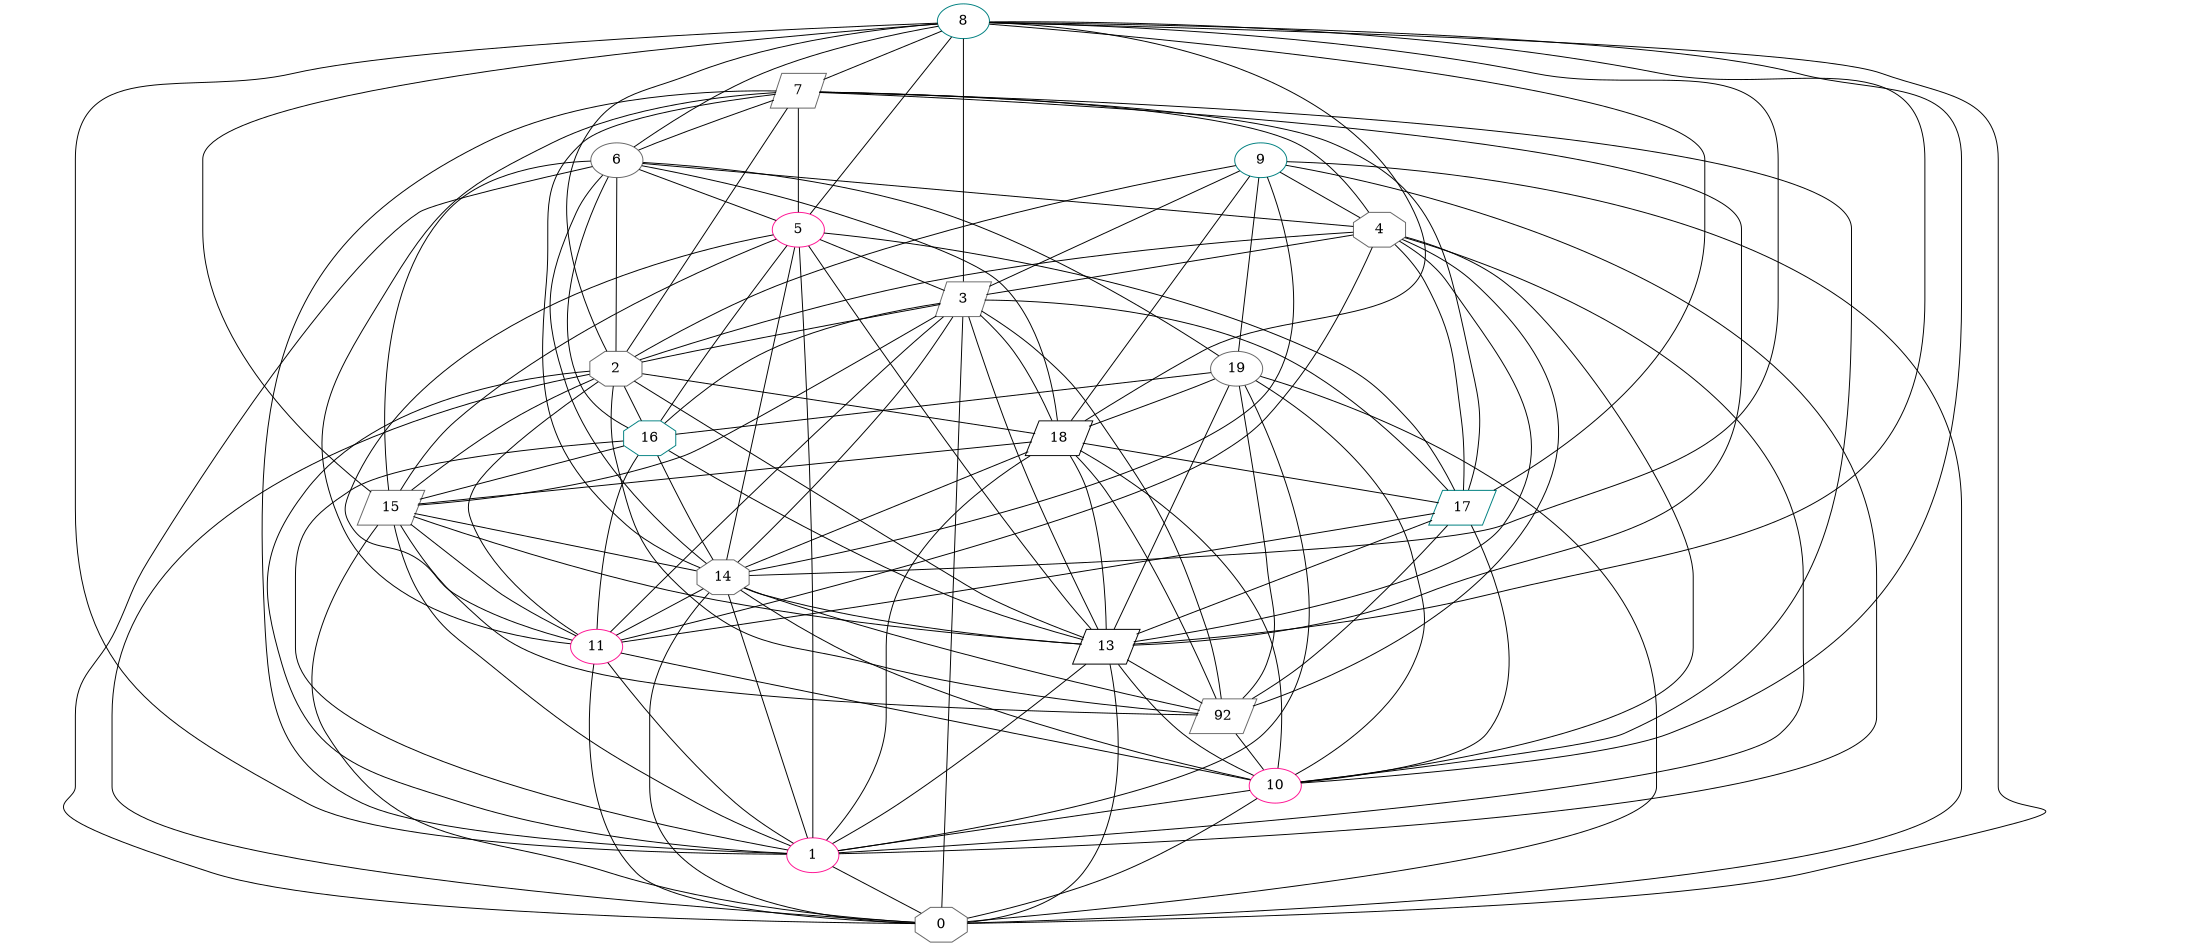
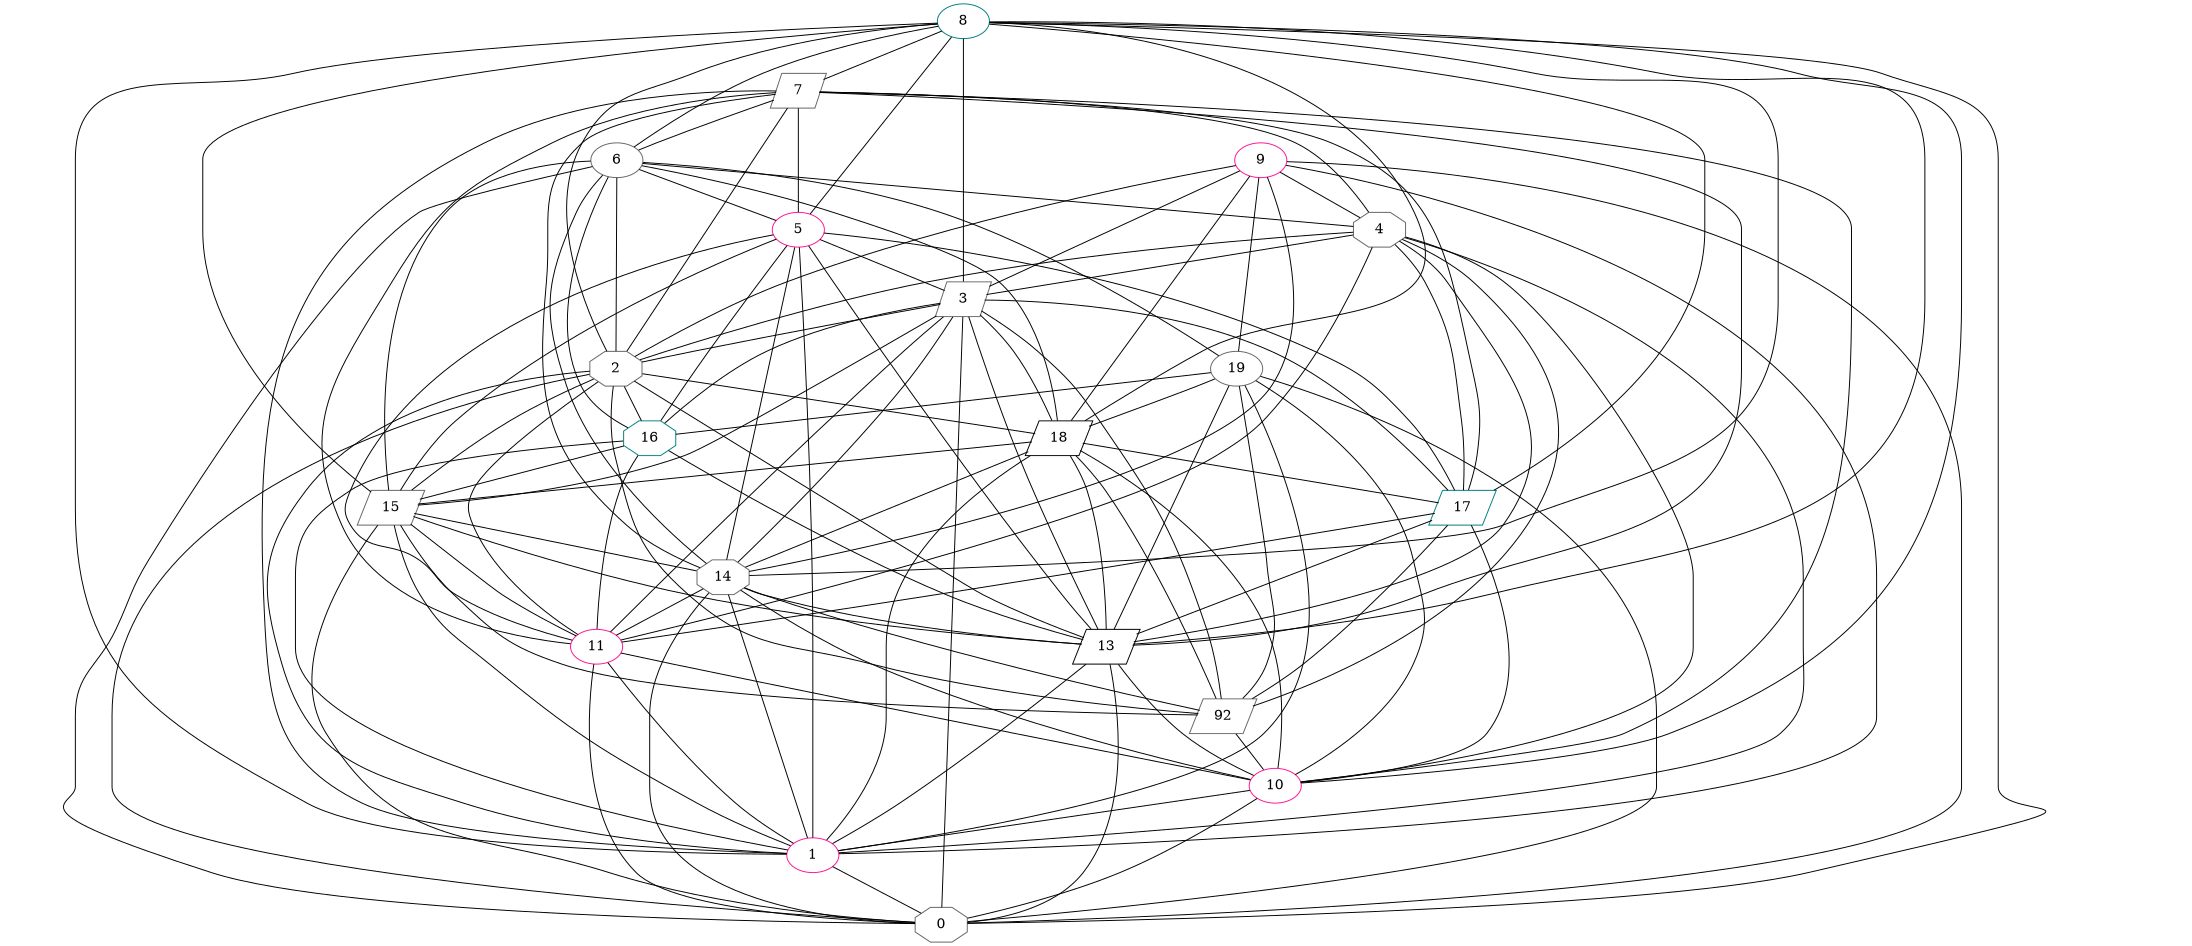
(1261, 160) -> (1261, 160)
(684, 508) -> none
(1165, 682) -> none
